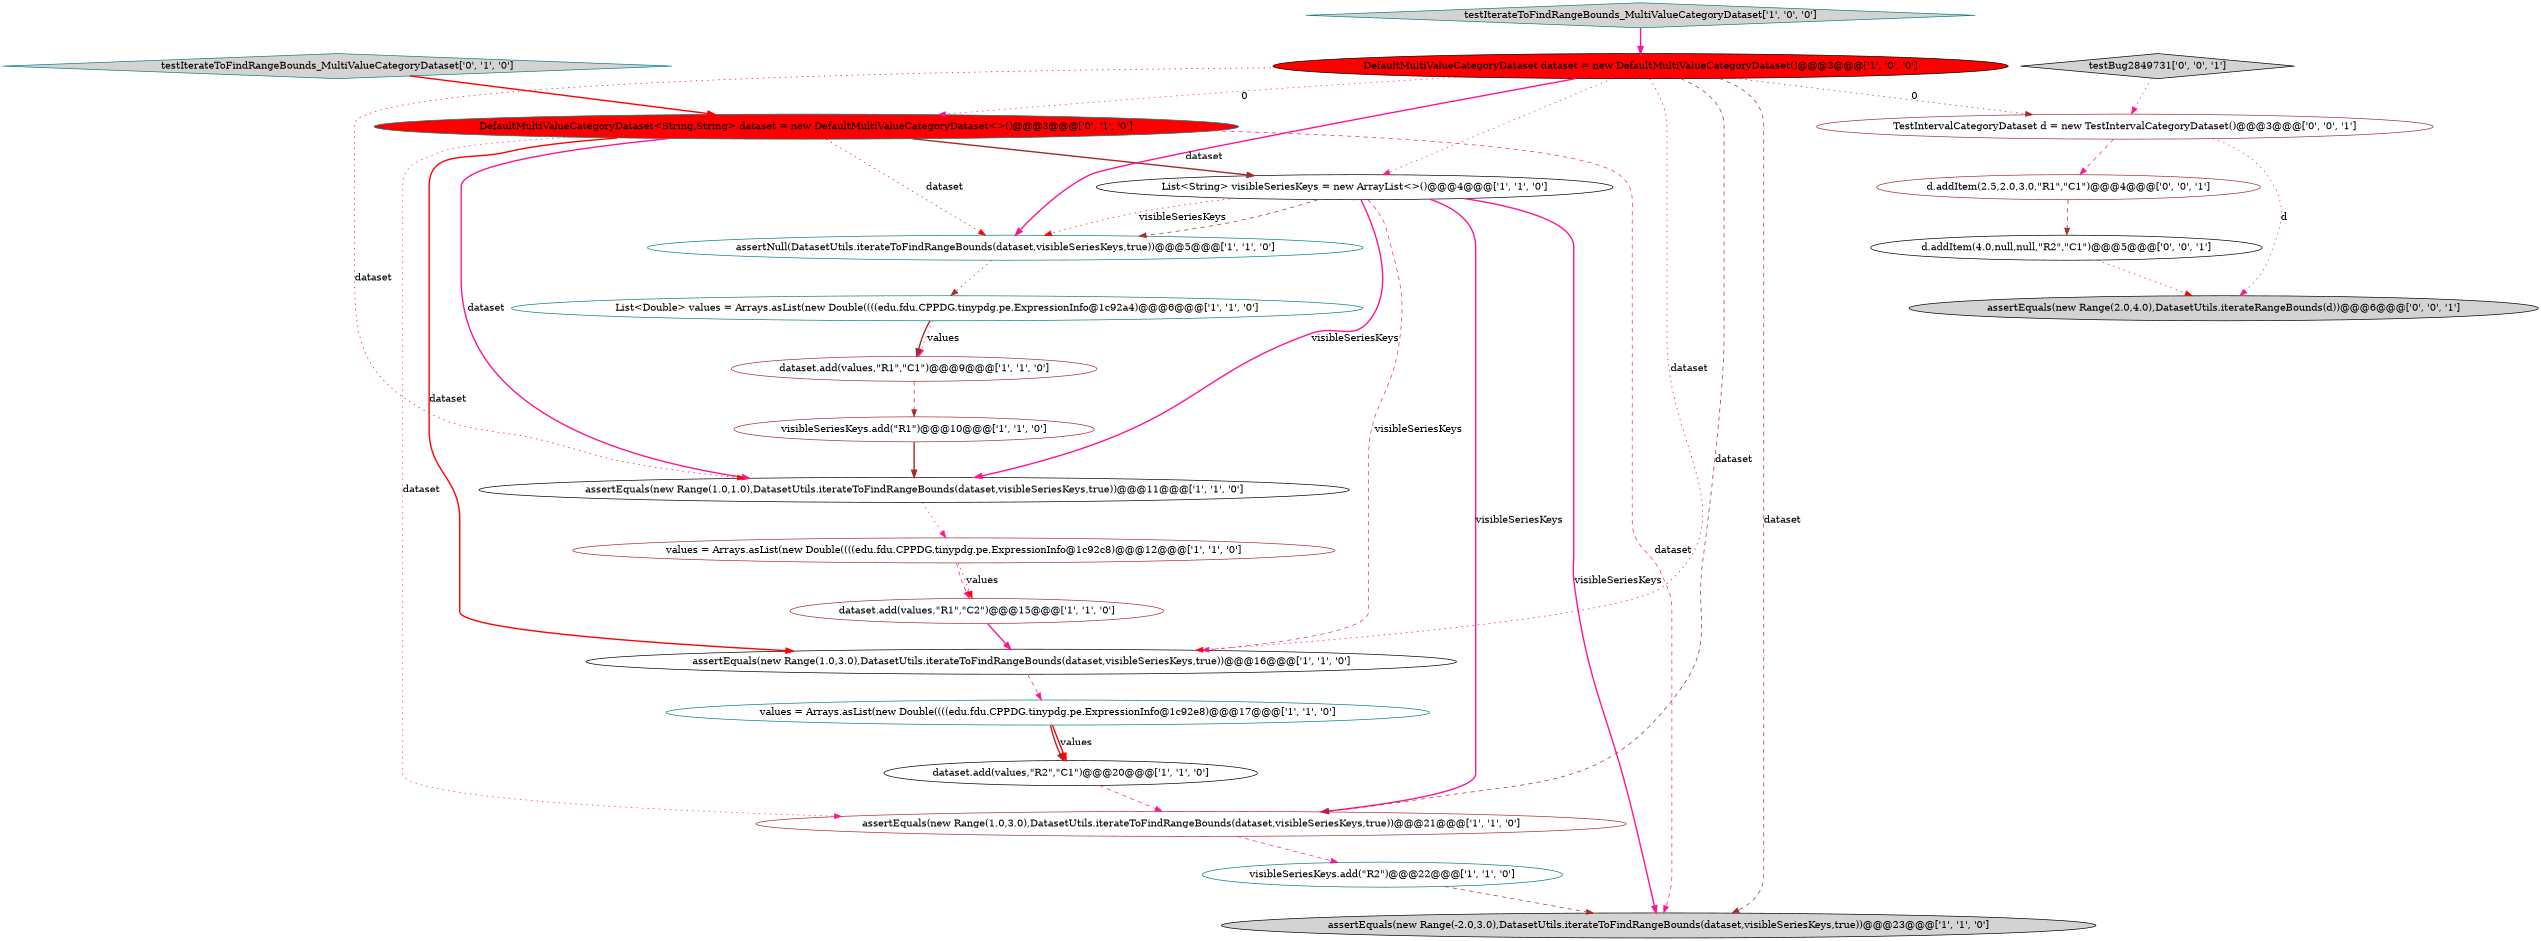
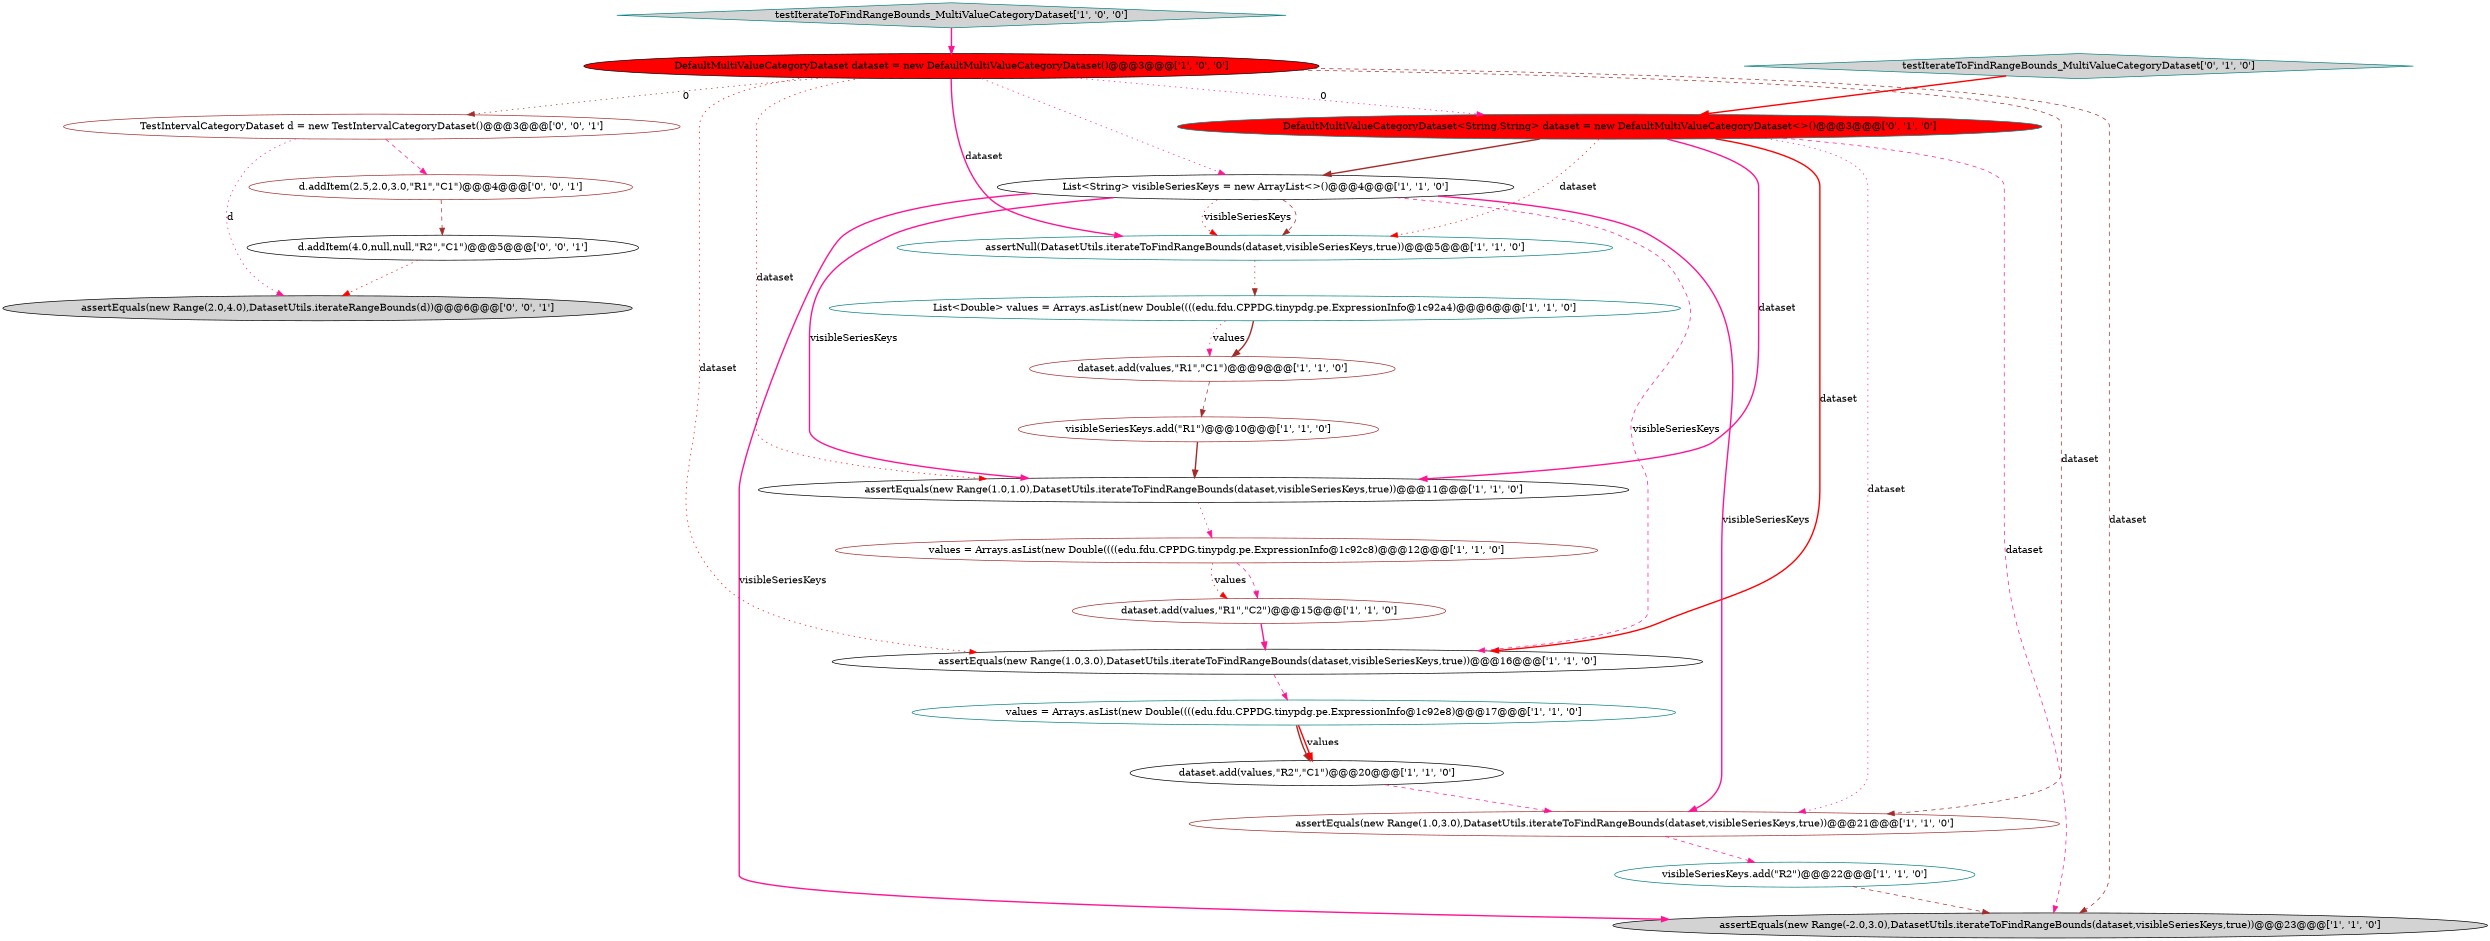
(2158, 66) -> none
